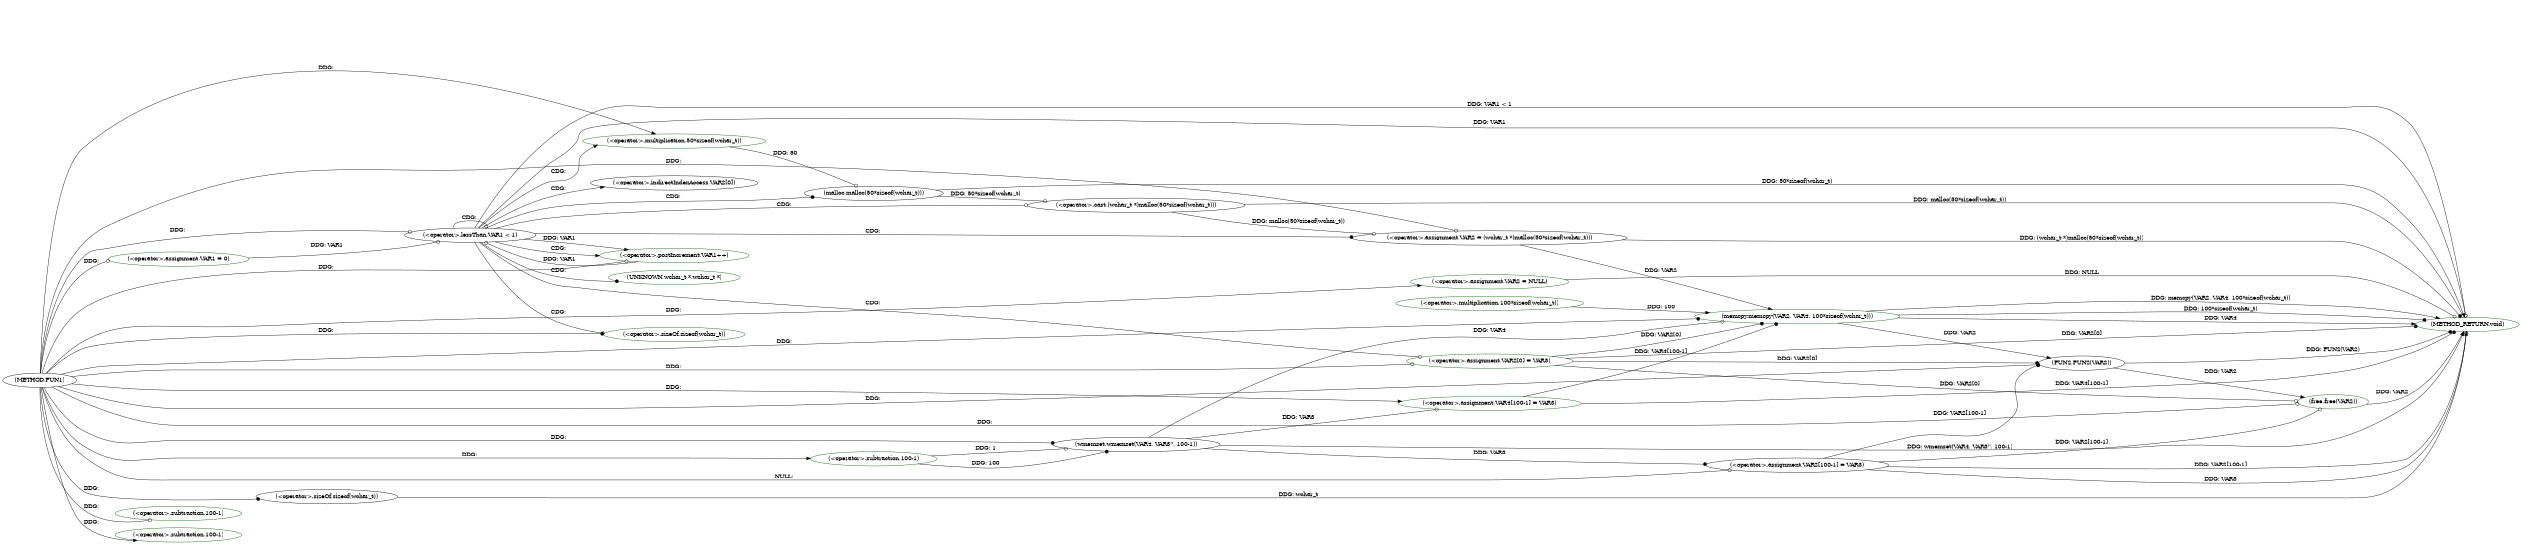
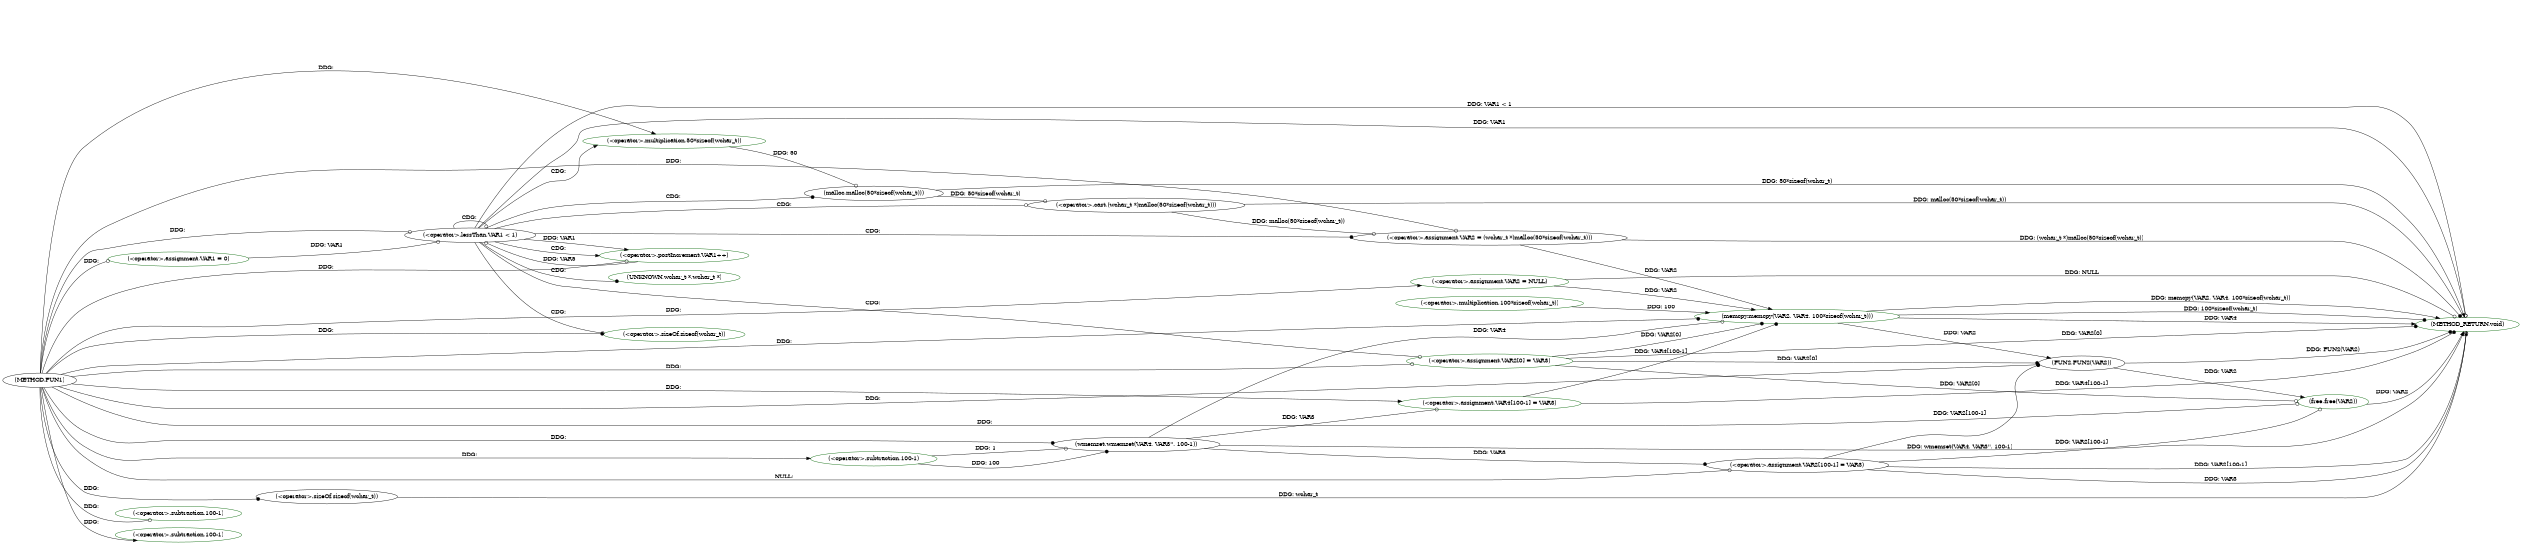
(674, 183) -> none
(559, 259) -> (559, 259)
none -> (1653, 296)
